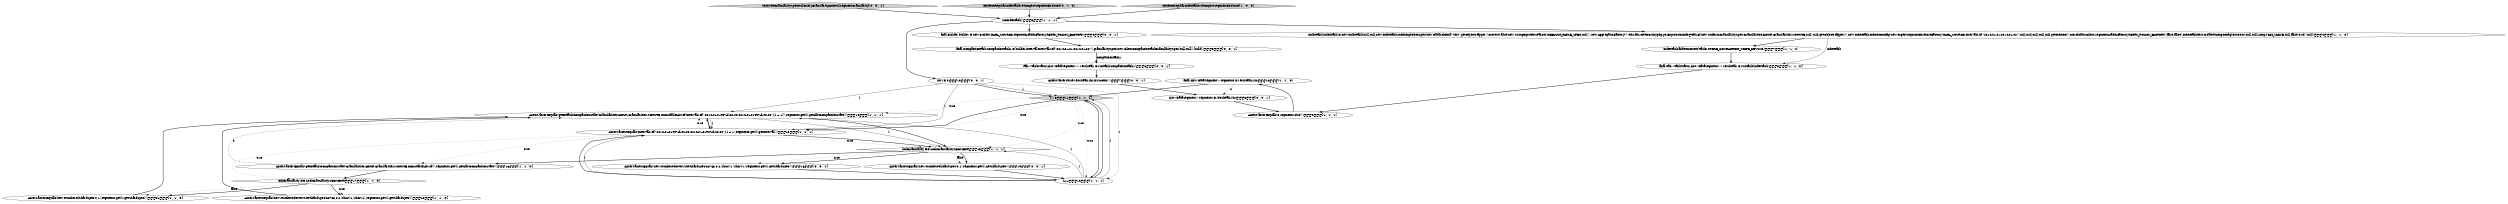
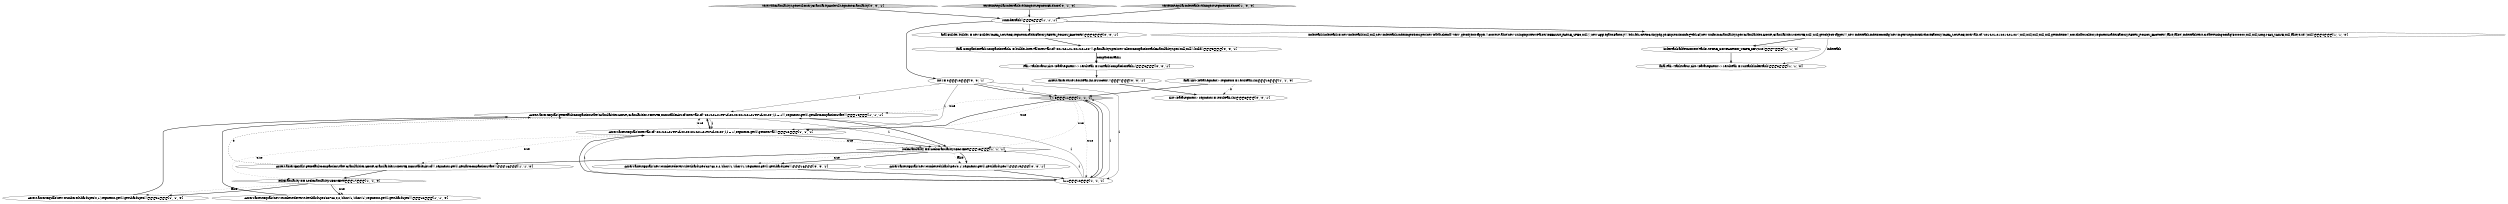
(1098, 91) -> (1098, 91)
(1293, 115) -> none
